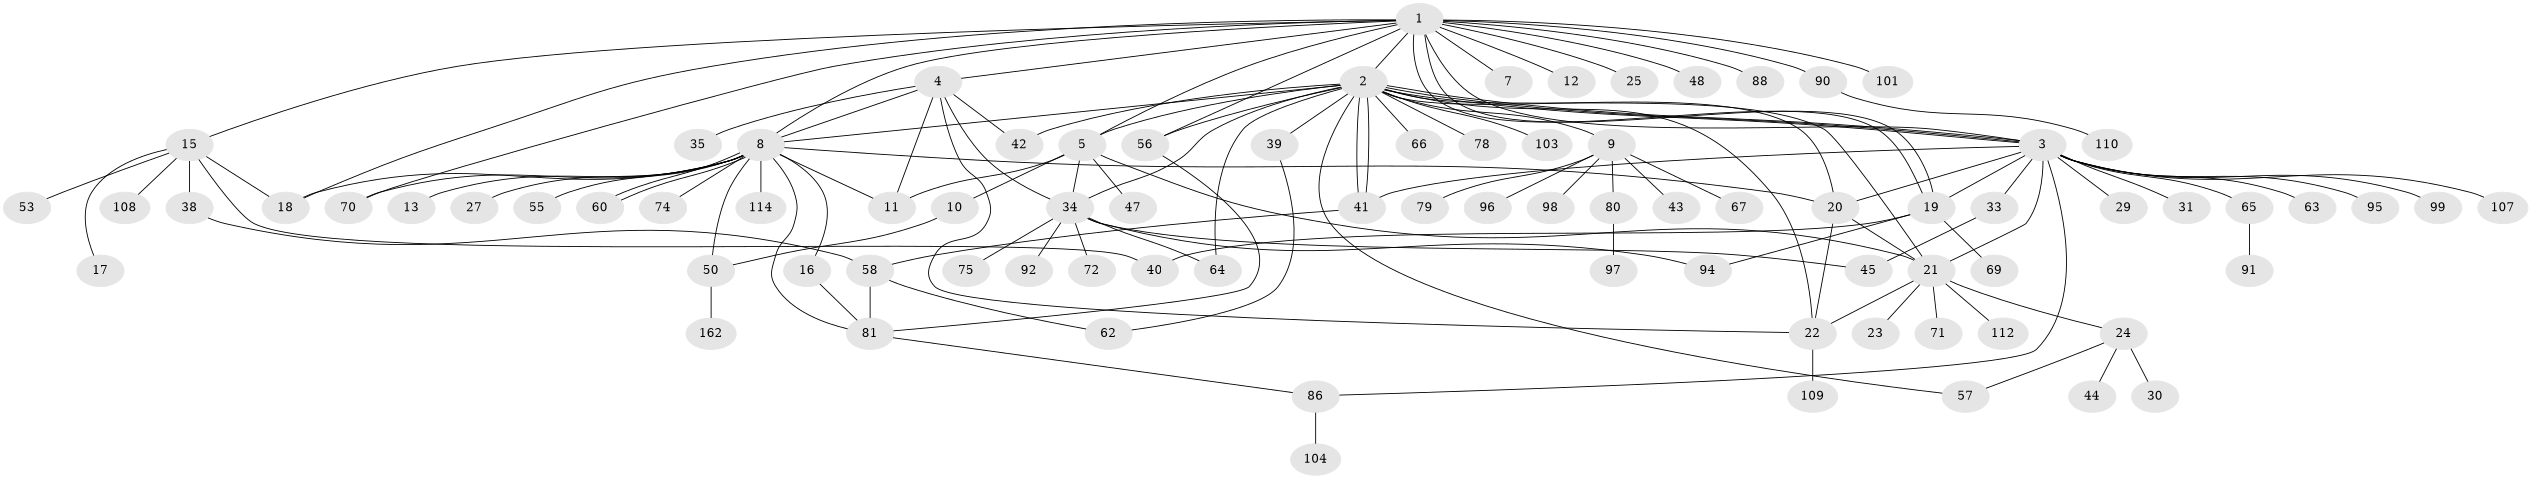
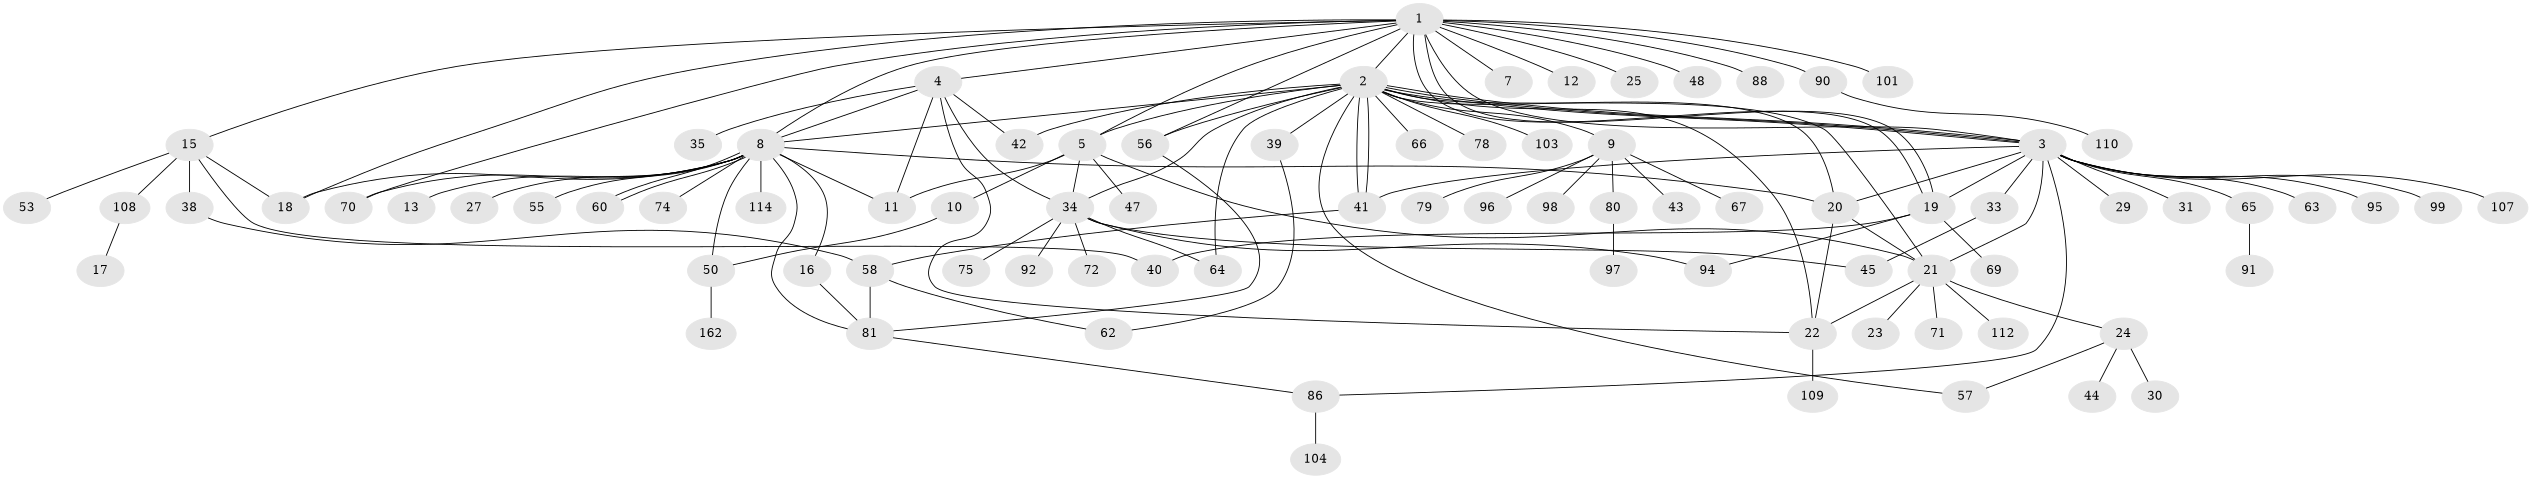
(96, 186) -> (113, 239)
